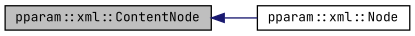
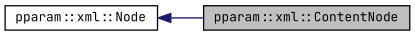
(241, 18) -> (187, 18)
